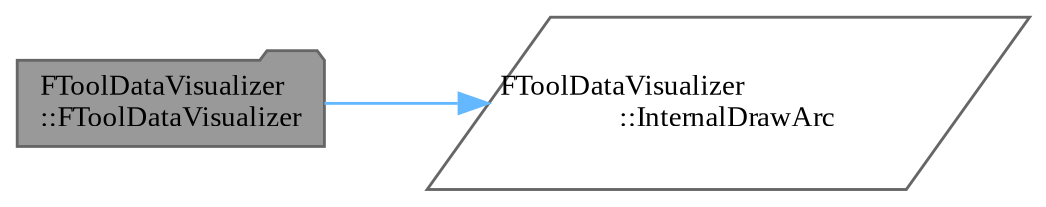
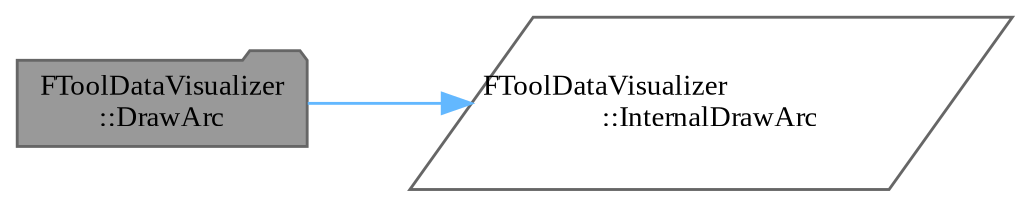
(171, 103) -> (162, 103)
